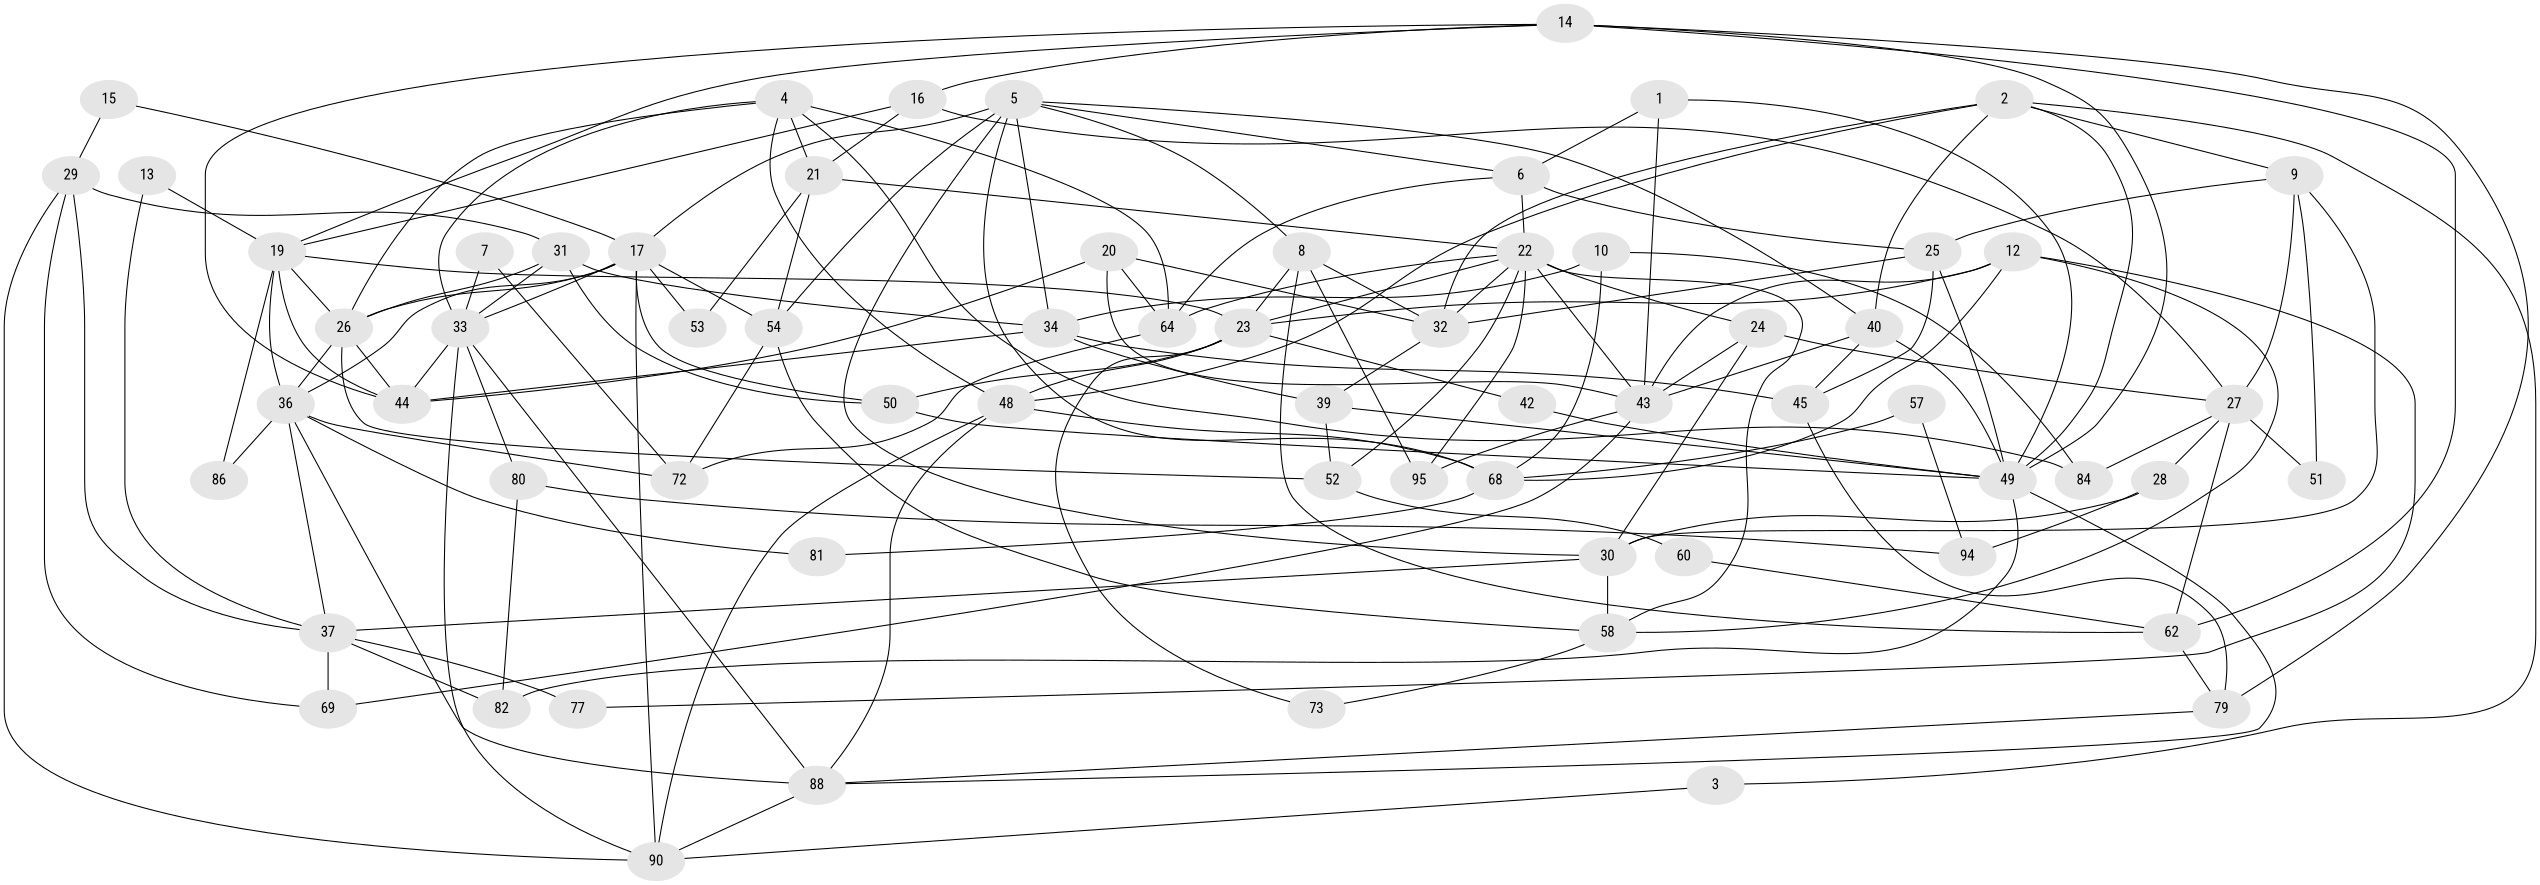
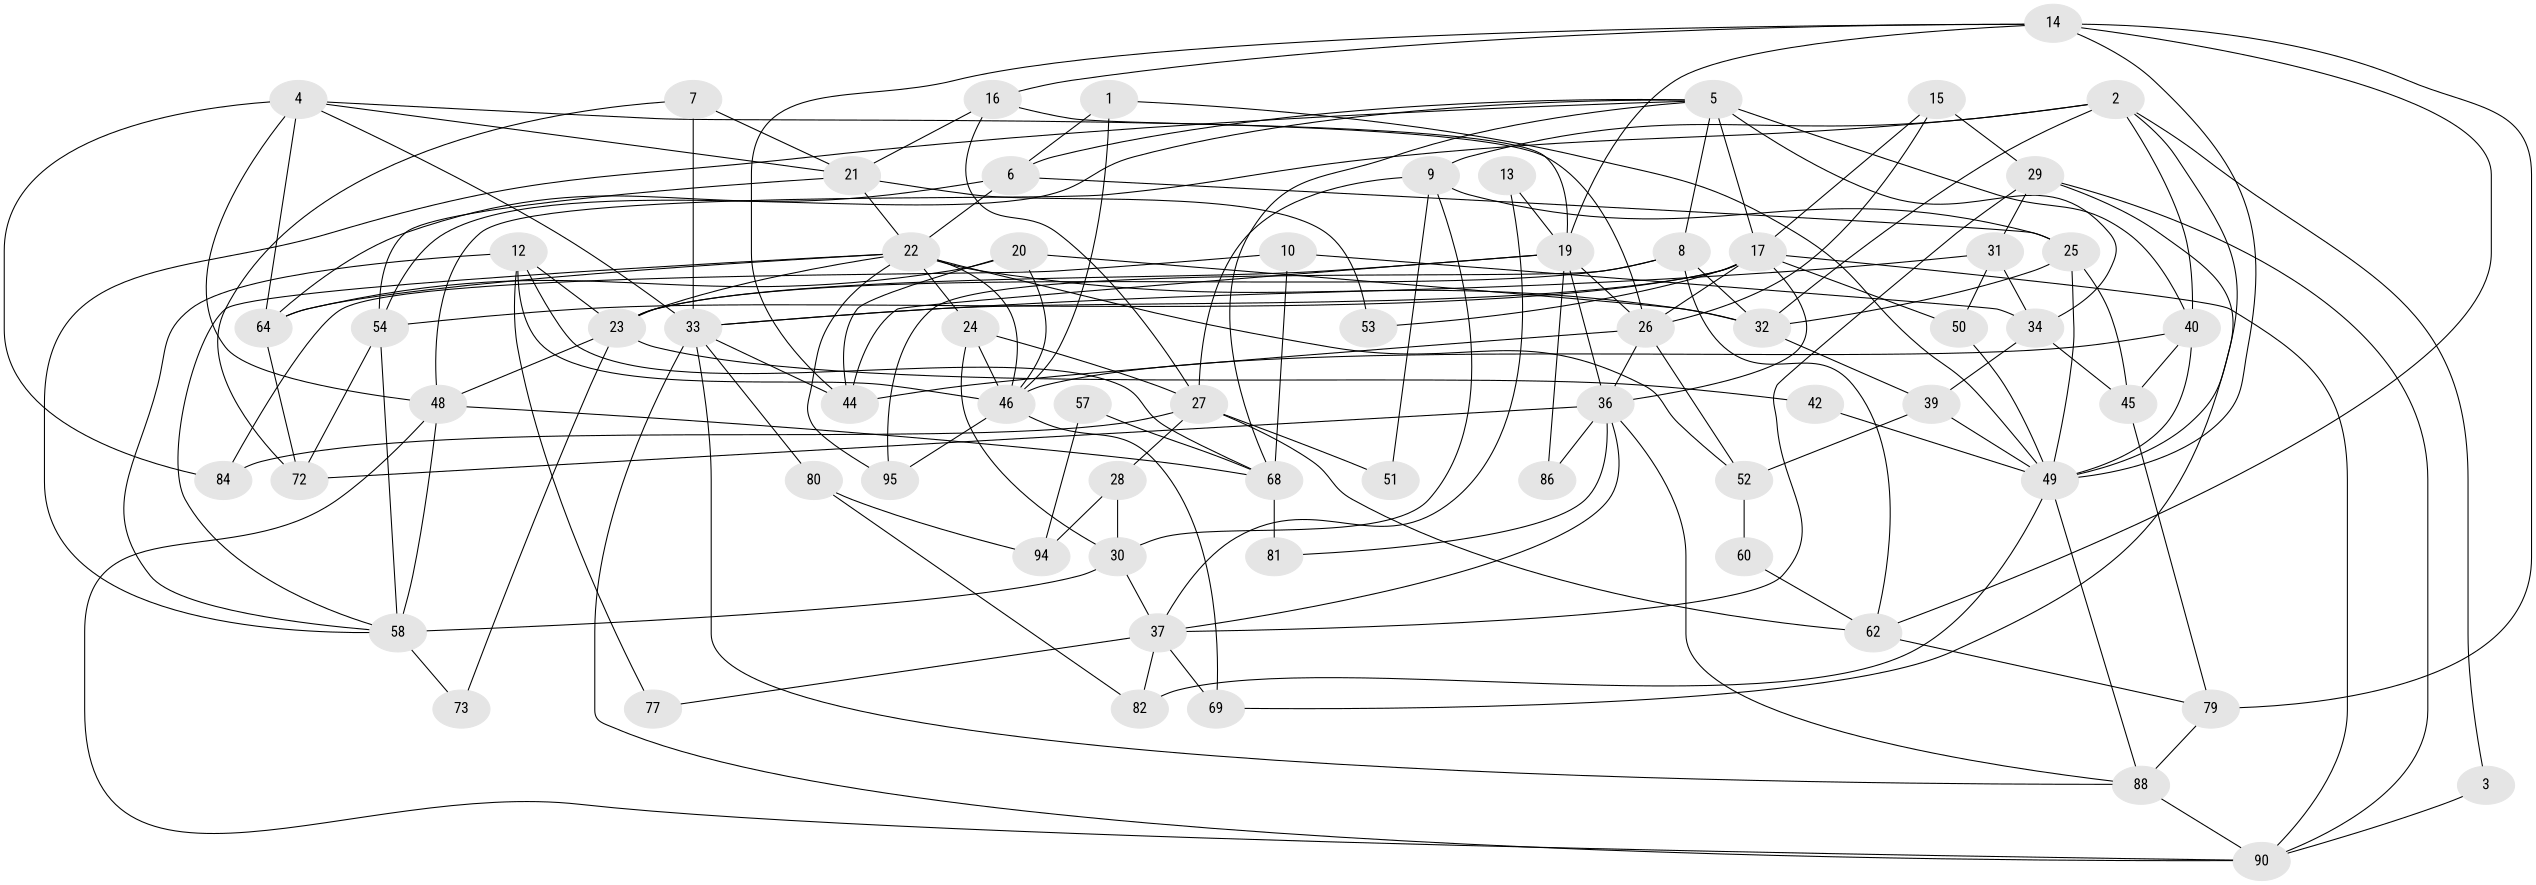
none -> (773, 138)
(497, 280) -> (1829, 244)
(801, 358) -> none
(1031, 376) -> none
(1644, 404) -> (1006, 404)
(1032, 501) -> (587, 179)
(890, 583) -> (423, 519)
